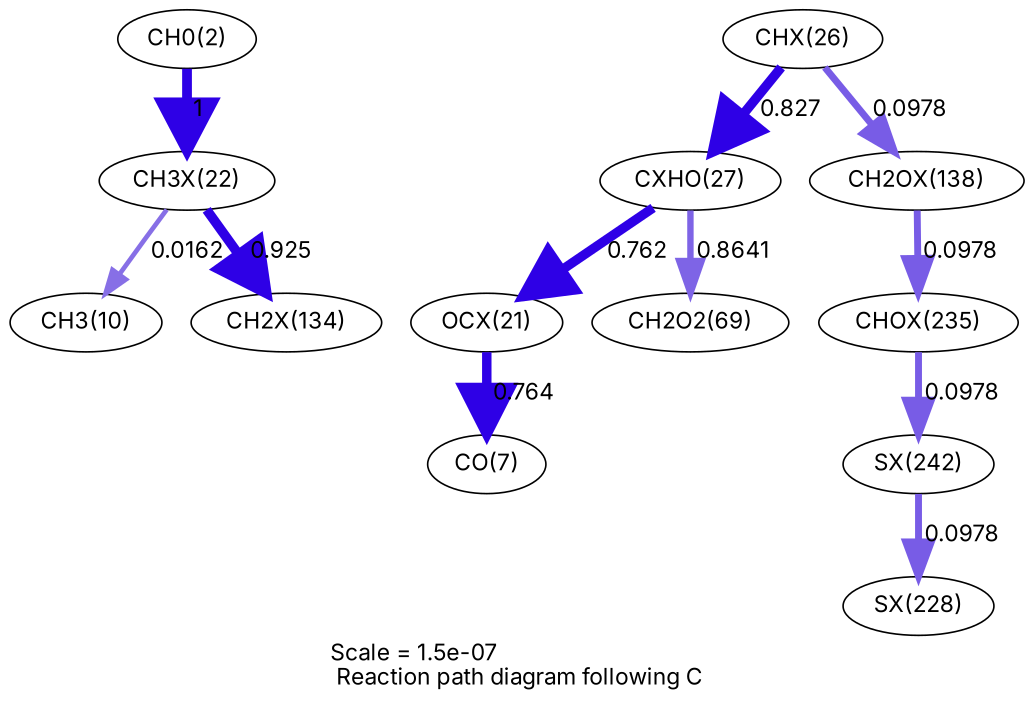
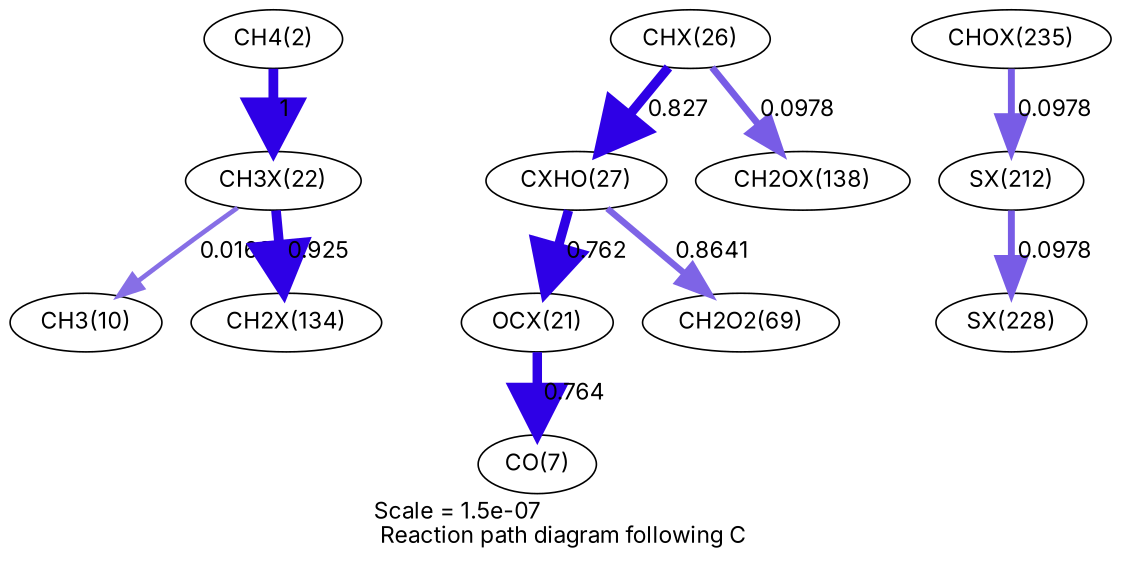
(187, 39) -> (273, 39)
(917, 234) -> none
(919, 464) -> (1011, 181)
